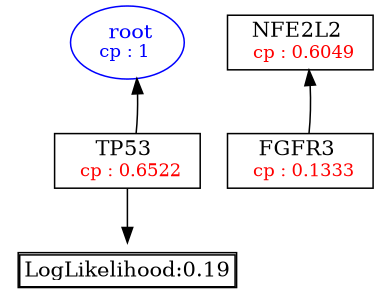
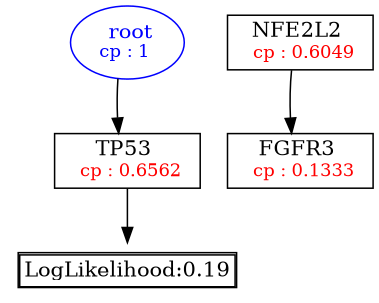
(310, 109) -> (290, 94)
(137, 114) -> (117, 98)
(131, 171) -> (131, 171)
